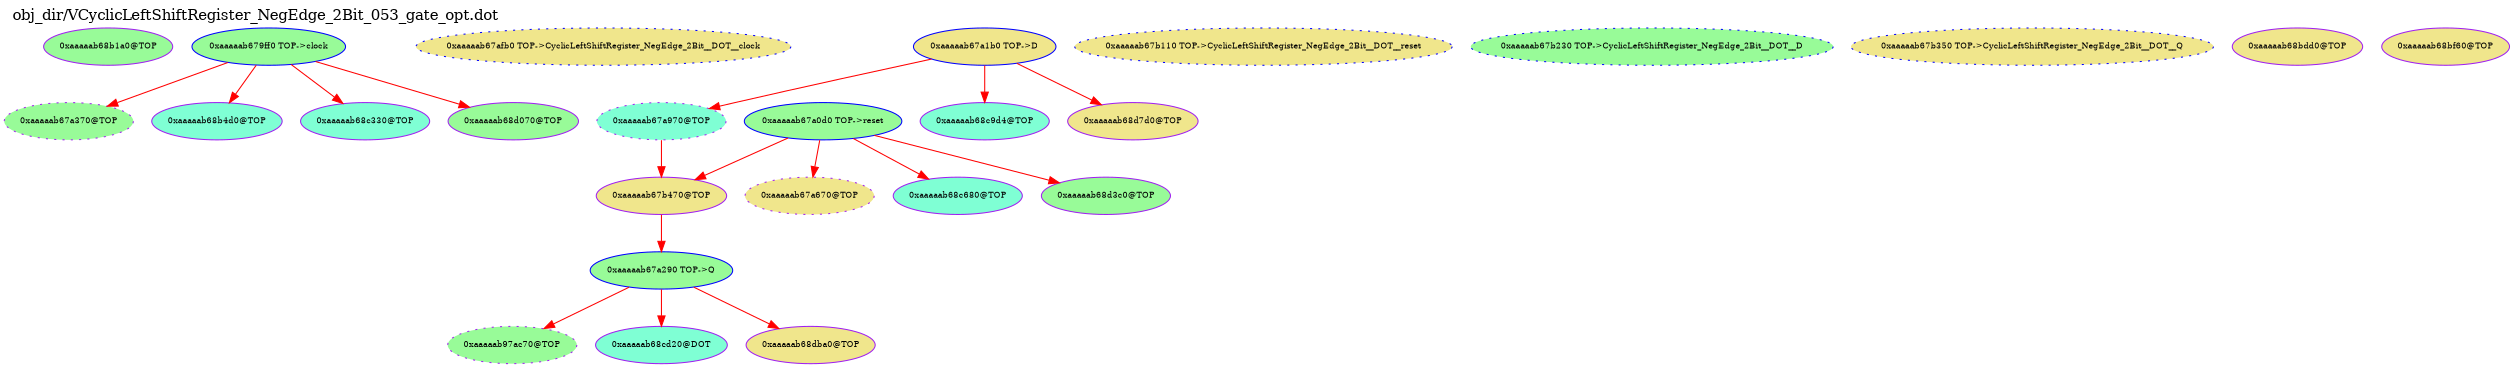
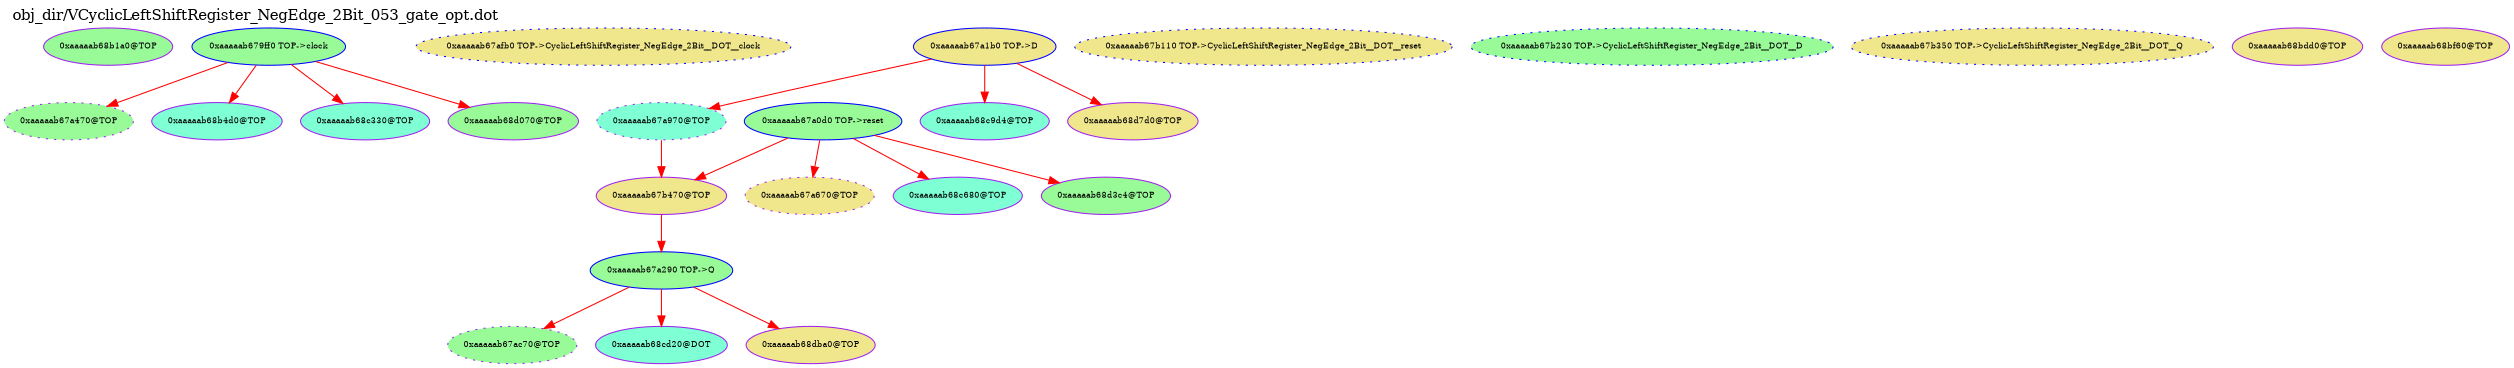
(69, 121) -> (69, 121)
(1106, 196) -> (1106, 196)
(512, 345) -> (512, 345)
